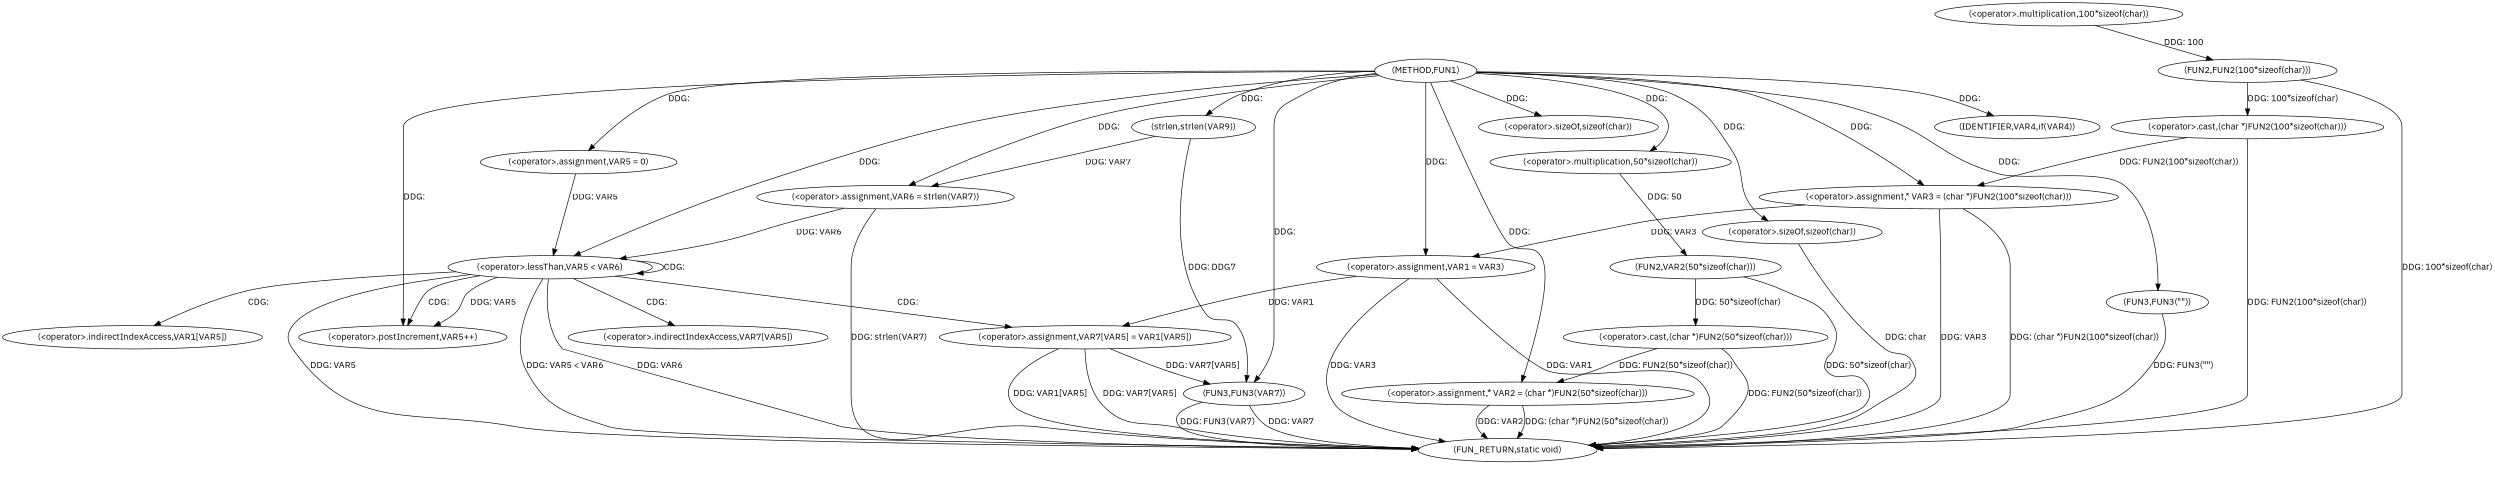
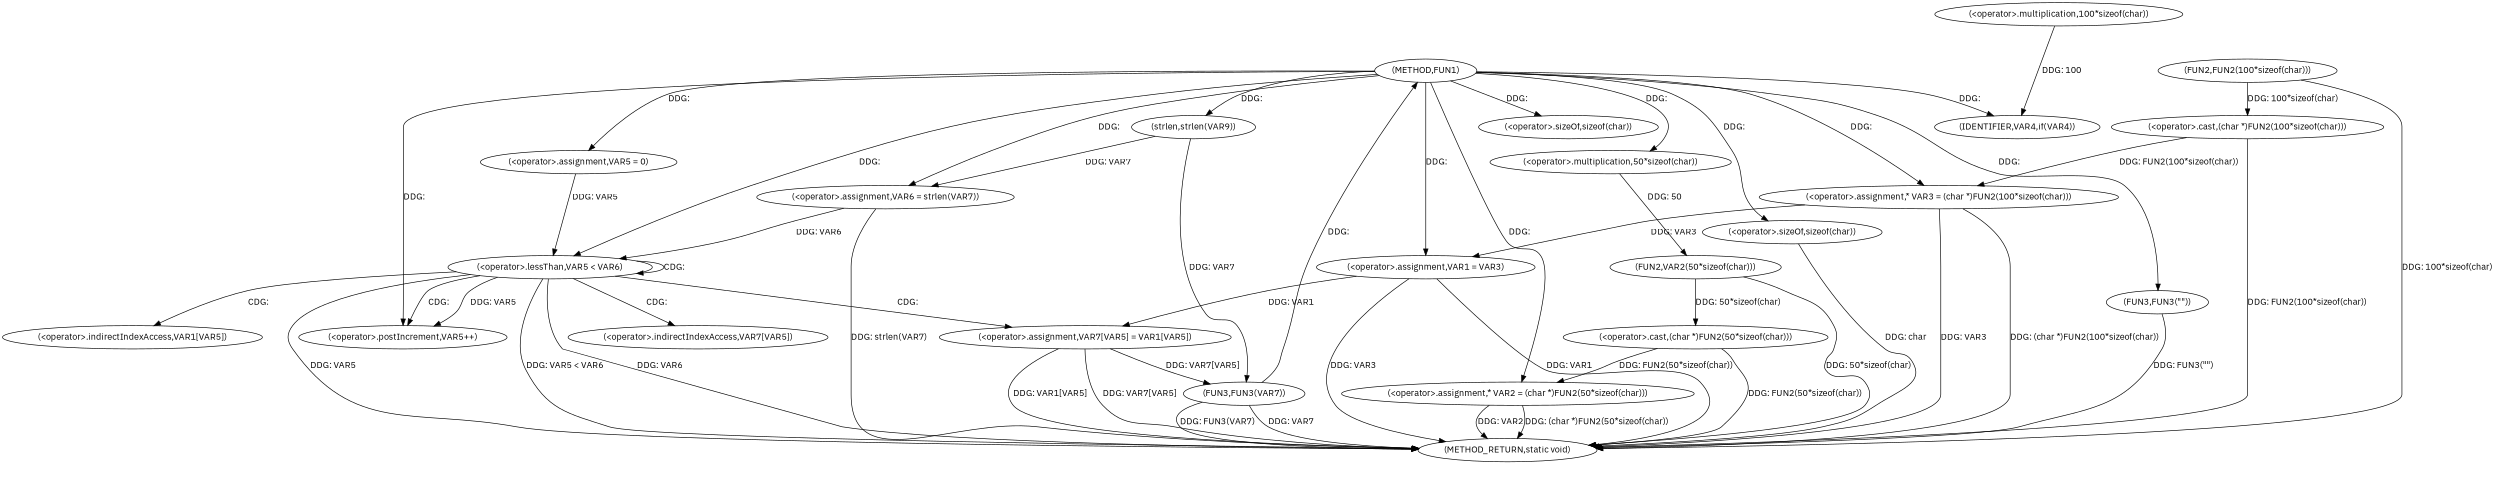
(2151, 42) -> (2039, 68)
(1274, 192) -> (1324, 229)
(1212, 267) -> (1212, 267)
(1508, 450) -> (1508, 450)
